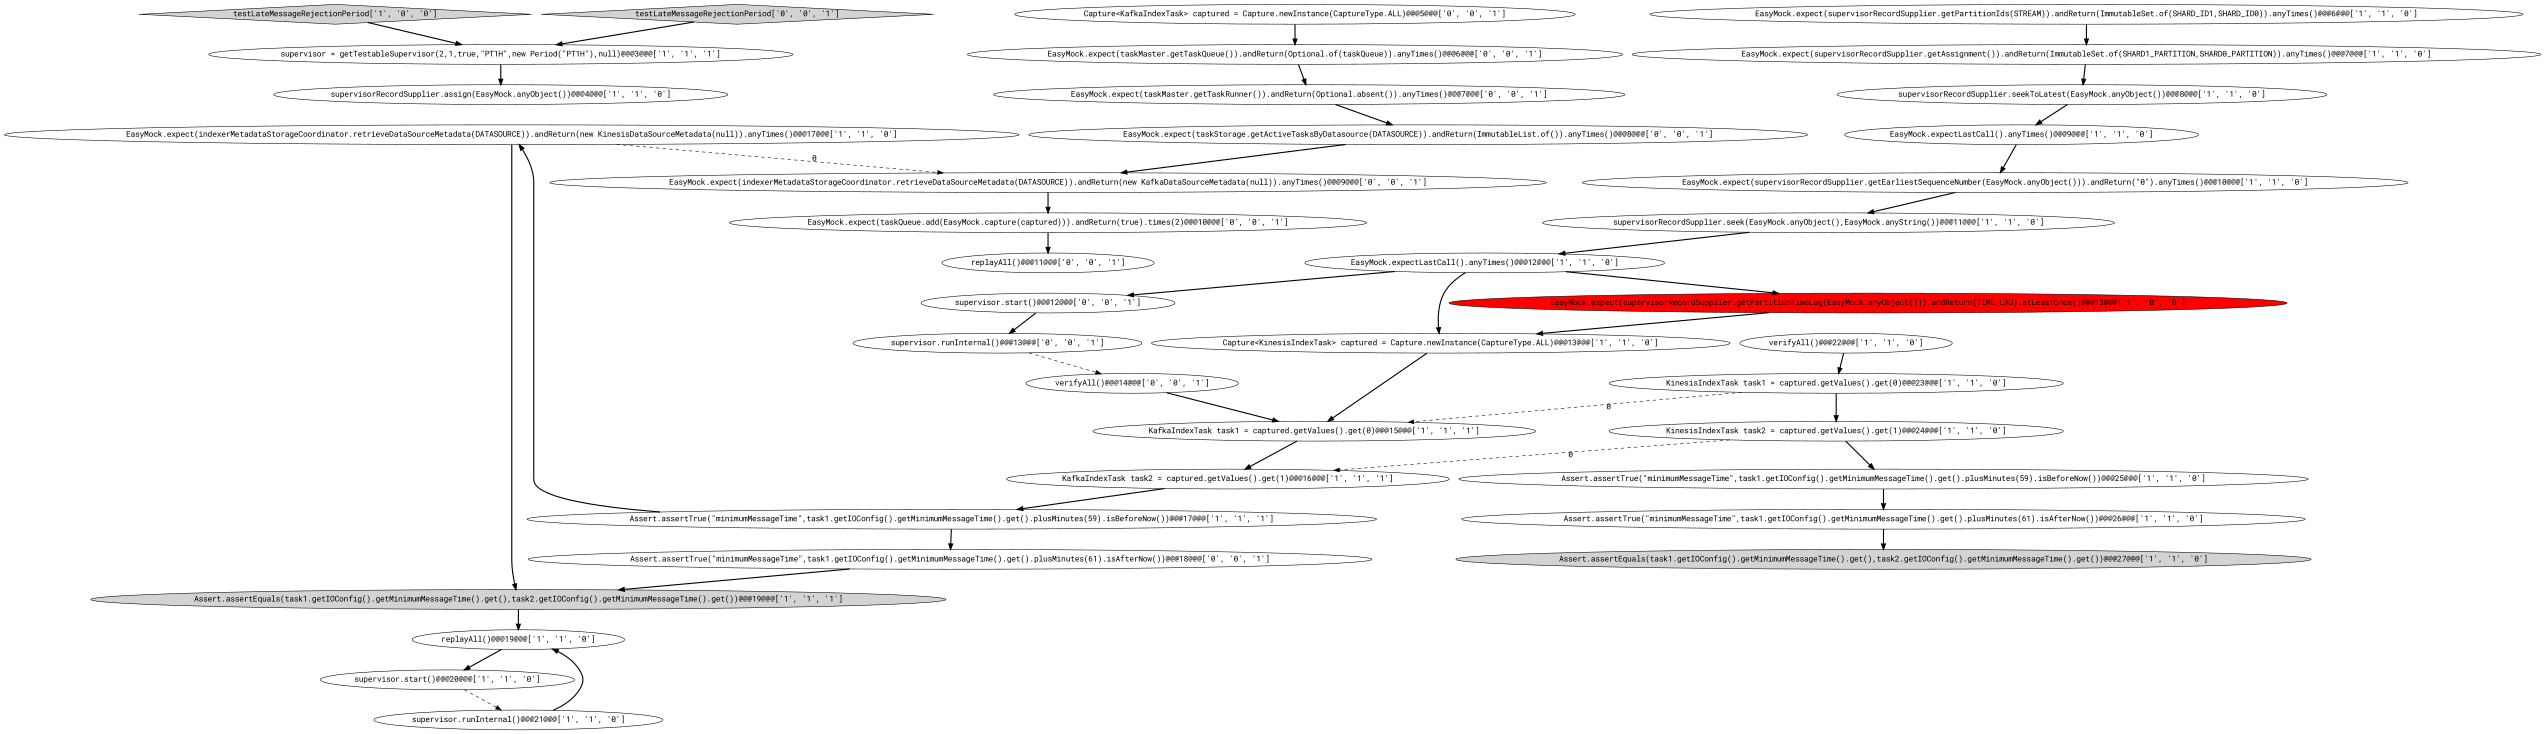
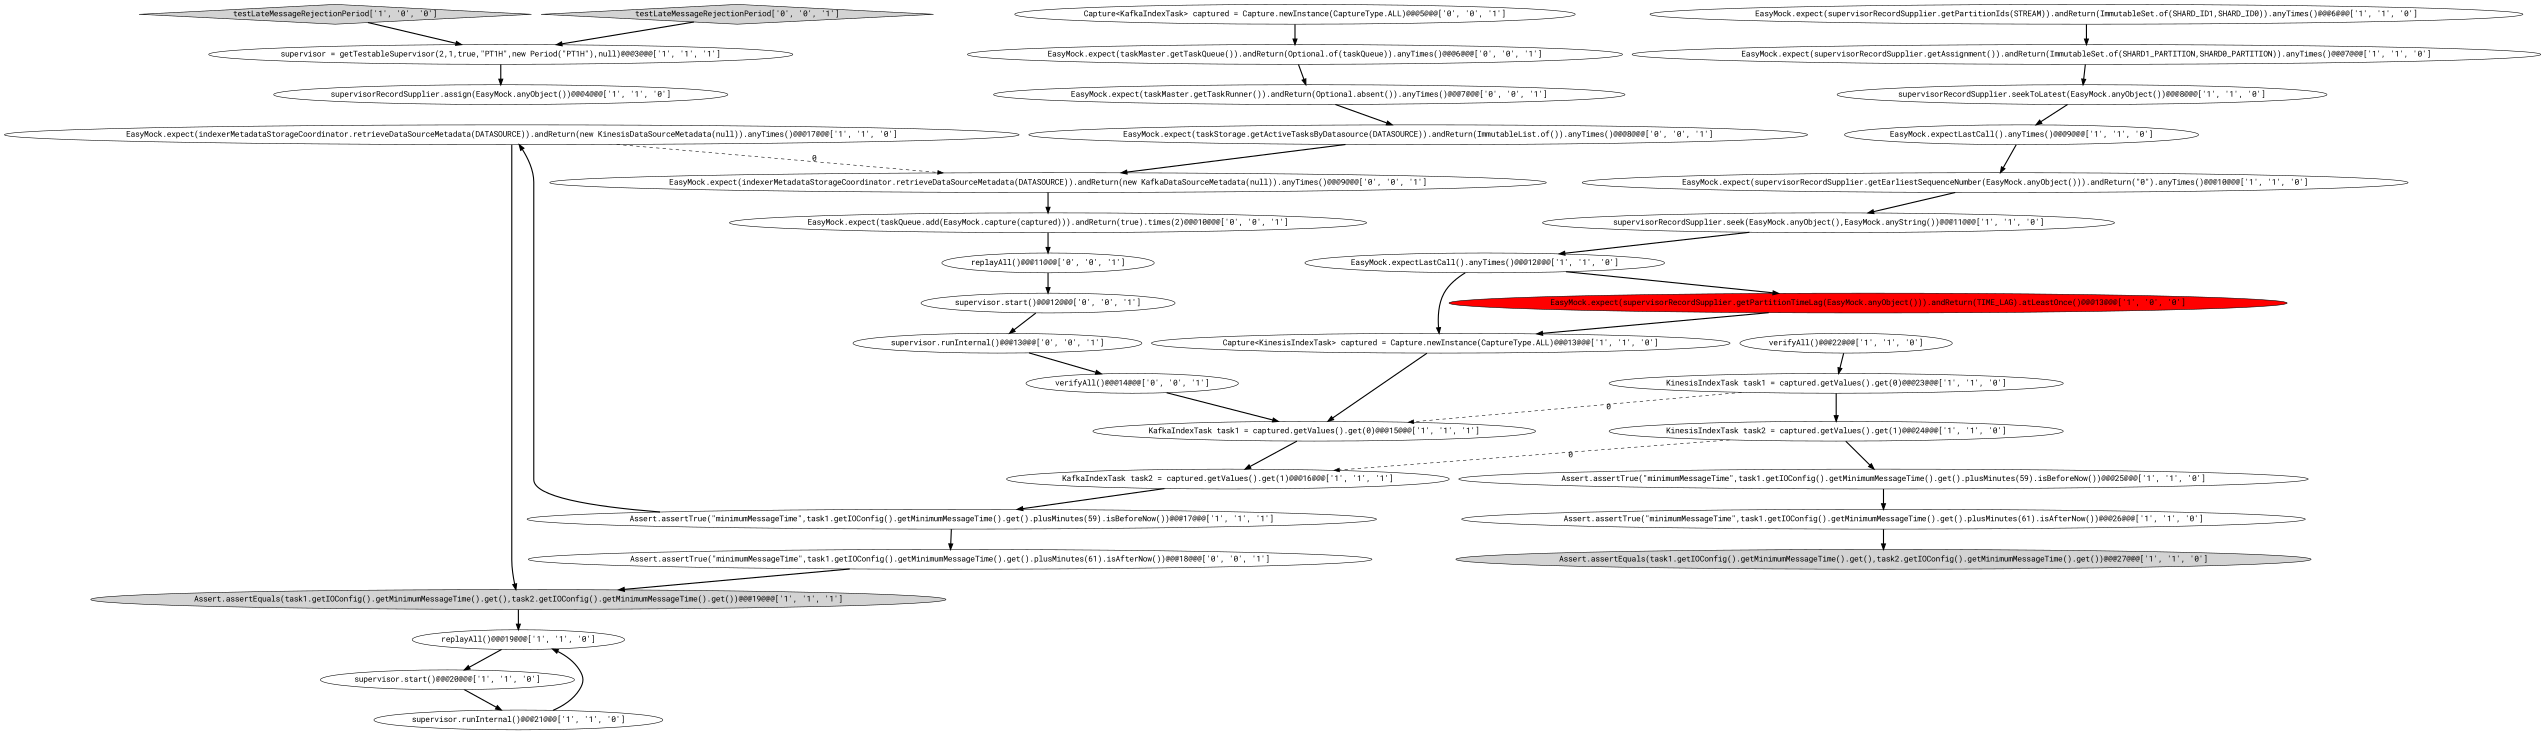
(1264, 283) -> (1048, 280)
(1062, 363) -> (1062, 363)
(480, 698) -> (480, 698)
